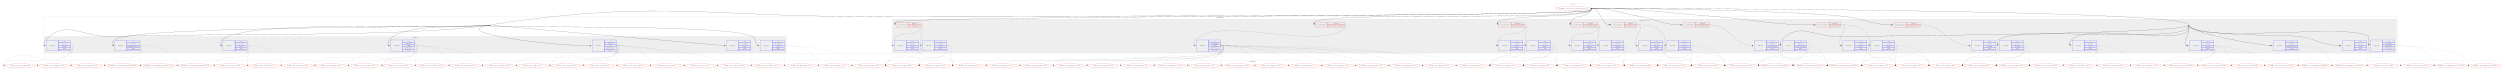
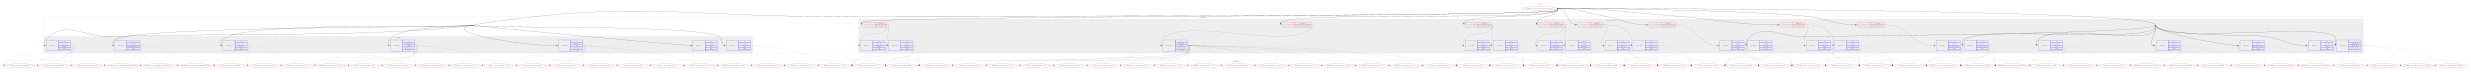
(532, 66) -> none
